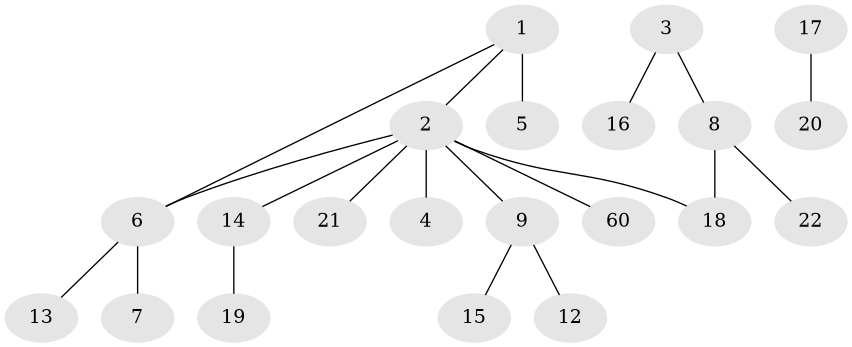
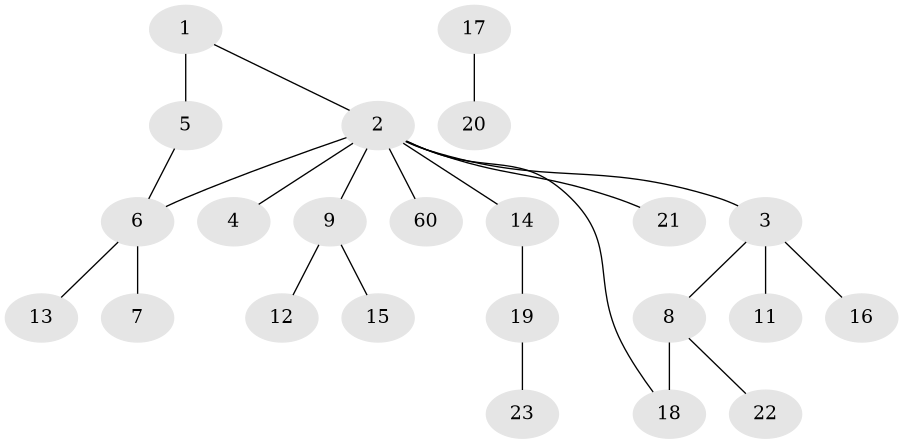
(330, 125) -> (162, 174)
none -> (572, 174)
none -> (766, 318)
none -> (522, 414)
